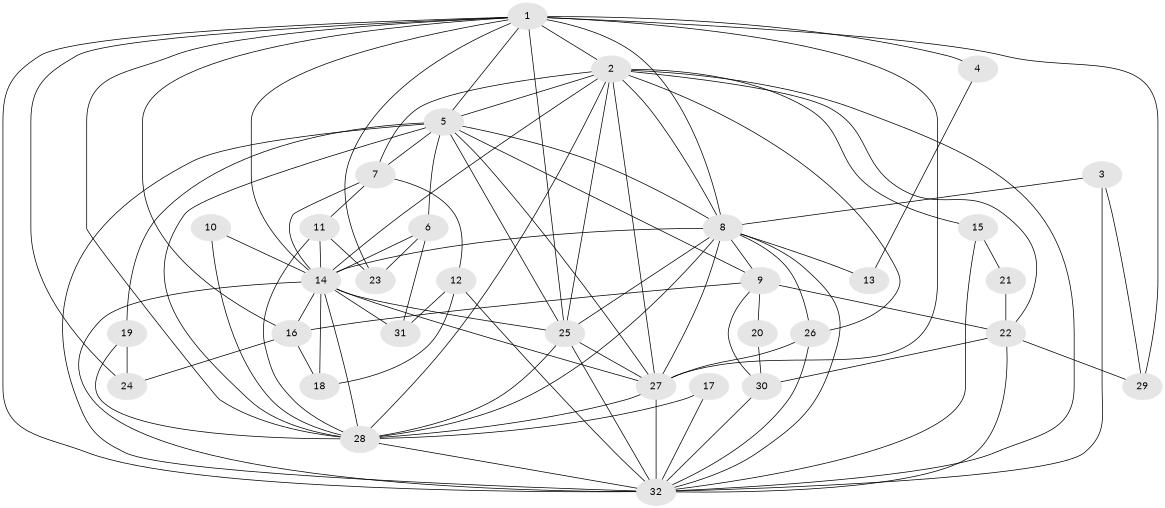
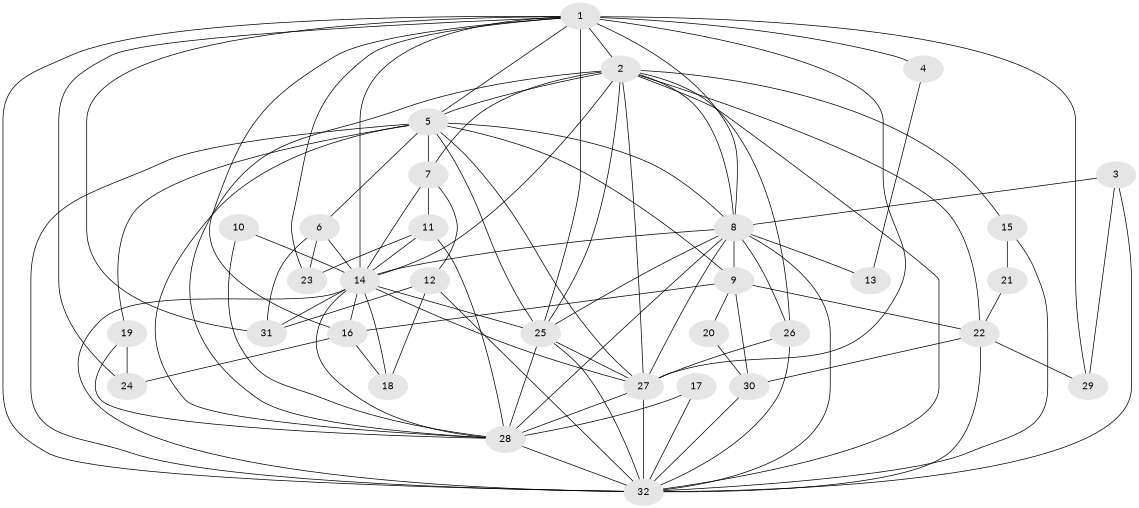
(87, 119) -> (155, 61)
